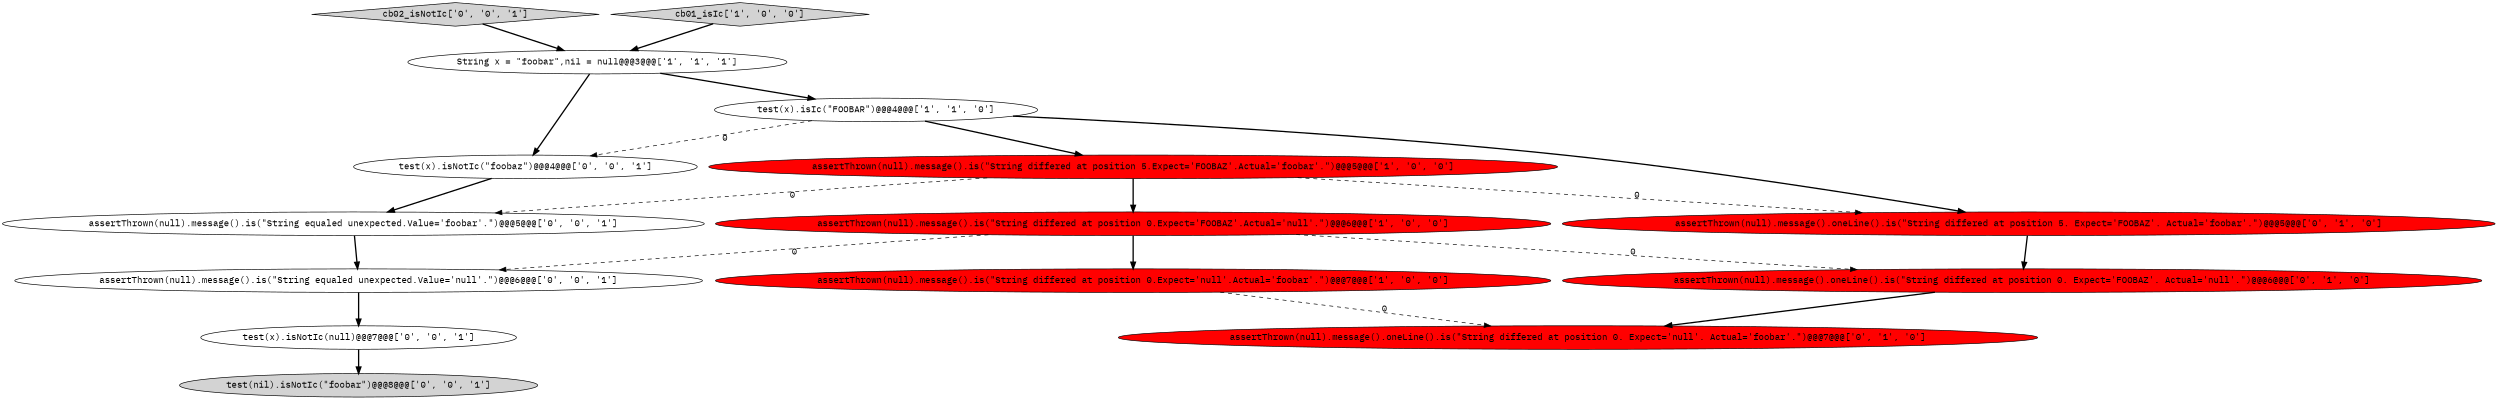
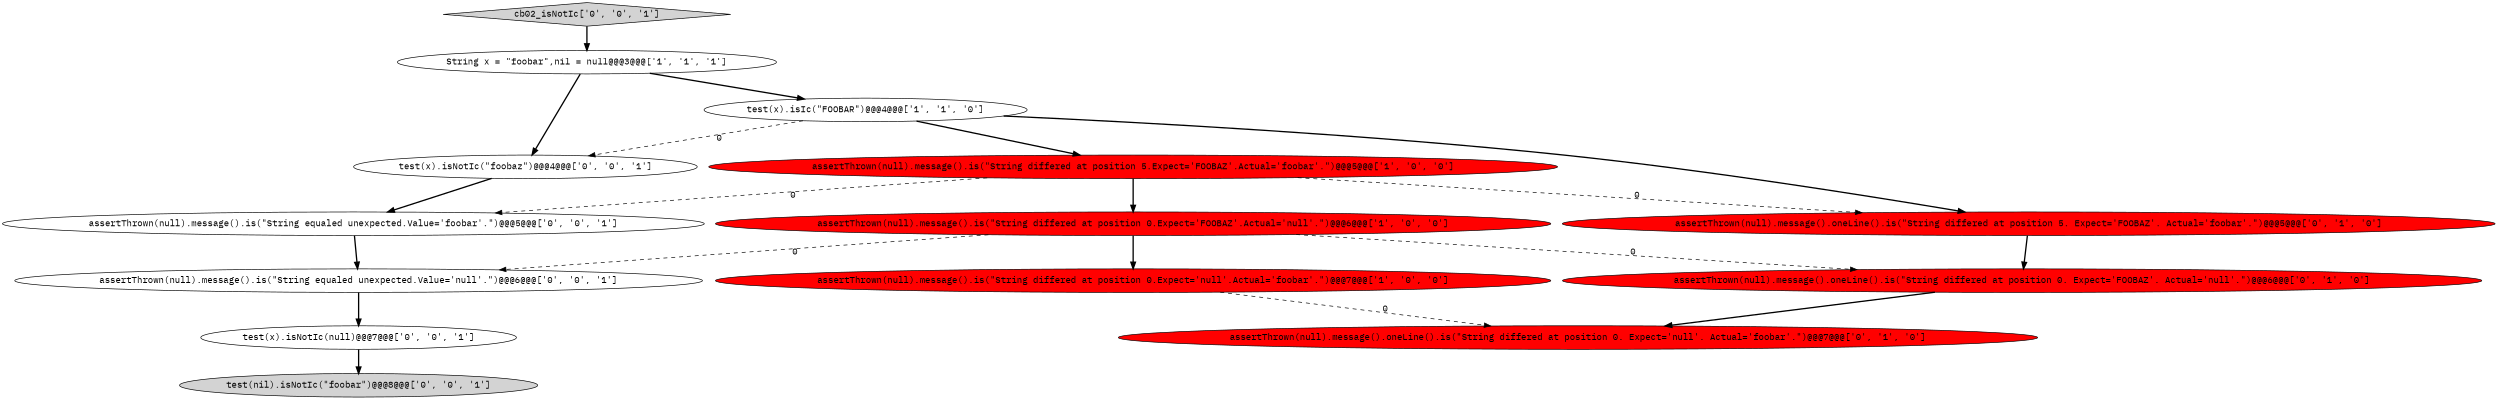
(740, 14) -> none
